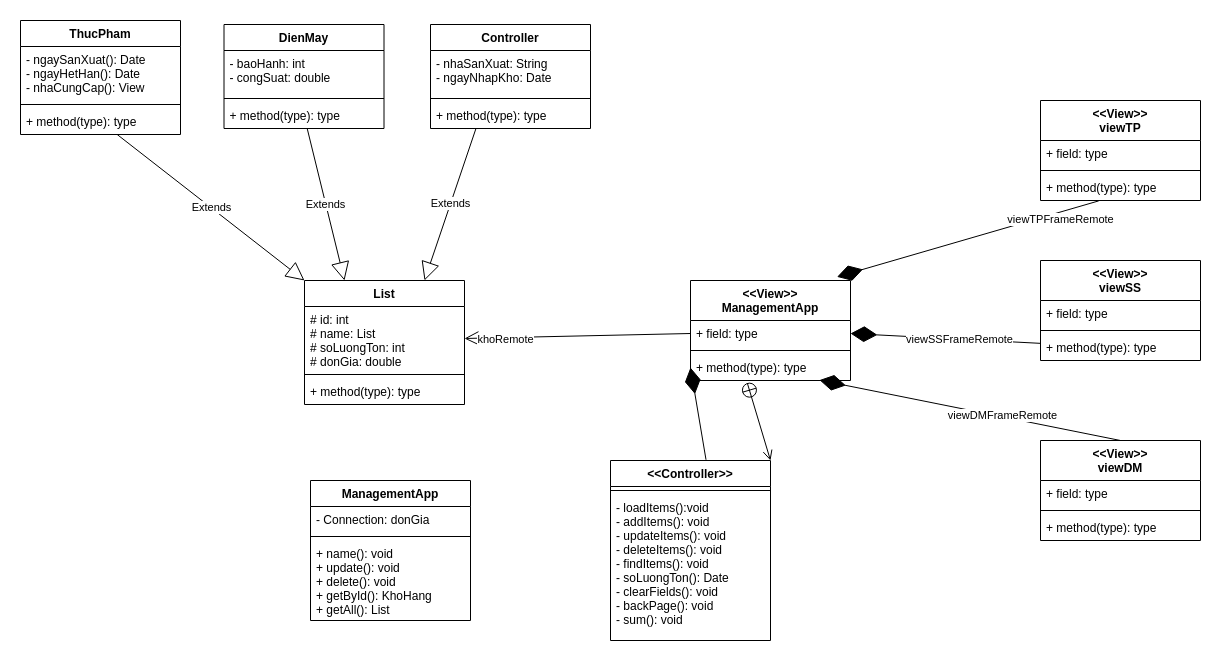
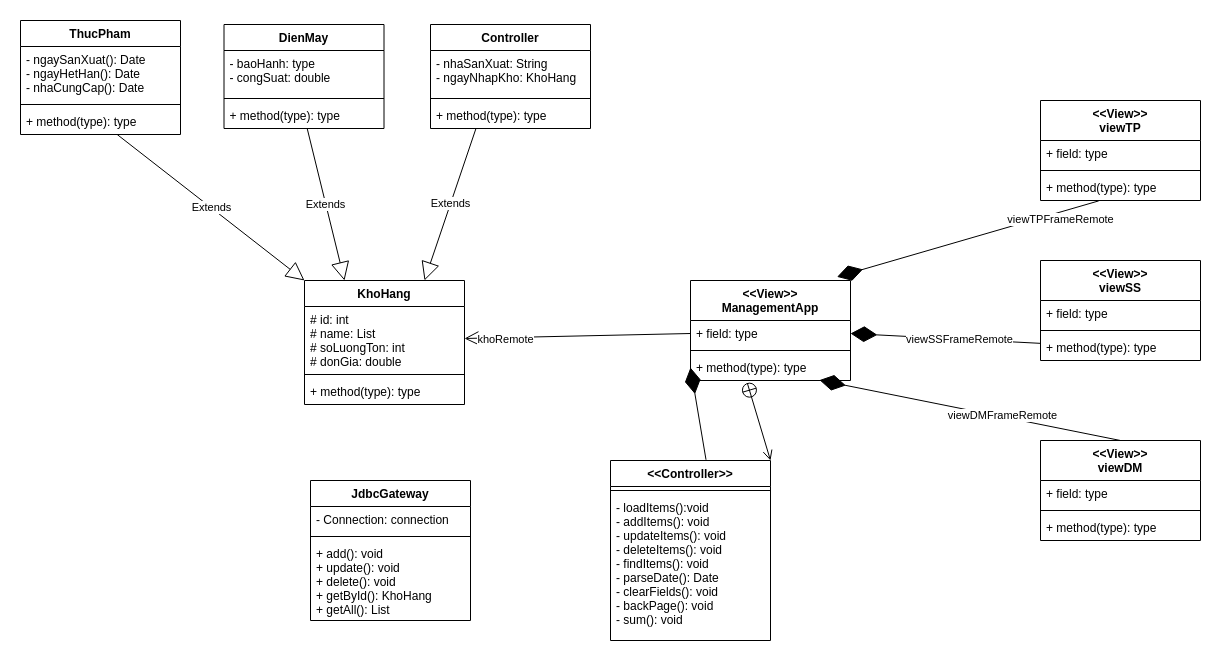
(92, 60) -> (92, 60)
(270, 64) -> (275, 64)
(497, 64) -> (497, 64)
(384, 294) -> (384, 294)
(390, 494) -> (390, 494)
(670, 508) -> (670, 508)
(375, 520) -> (389, 520)
(357, 554) -> (353, 554)
